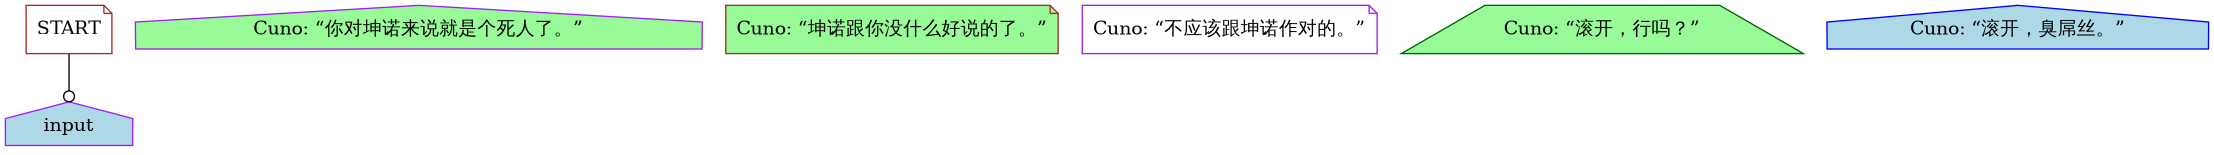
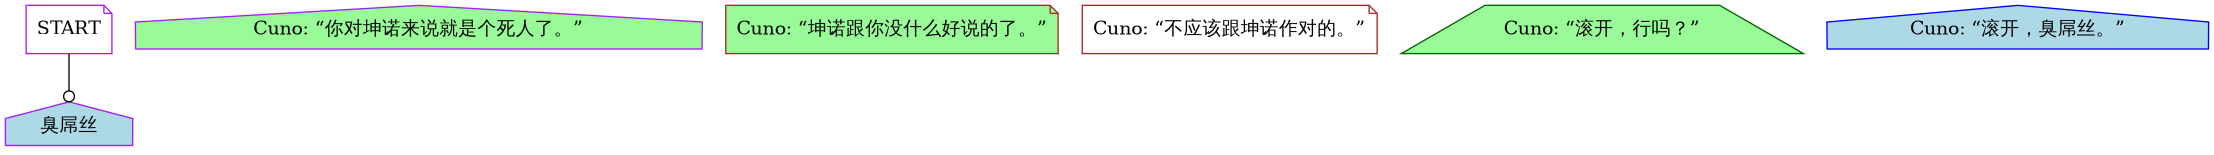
(69, 29) -> (69, 29)
(1230, 29) -> (1230, 29)
(69, 126) -> (69, 126)
